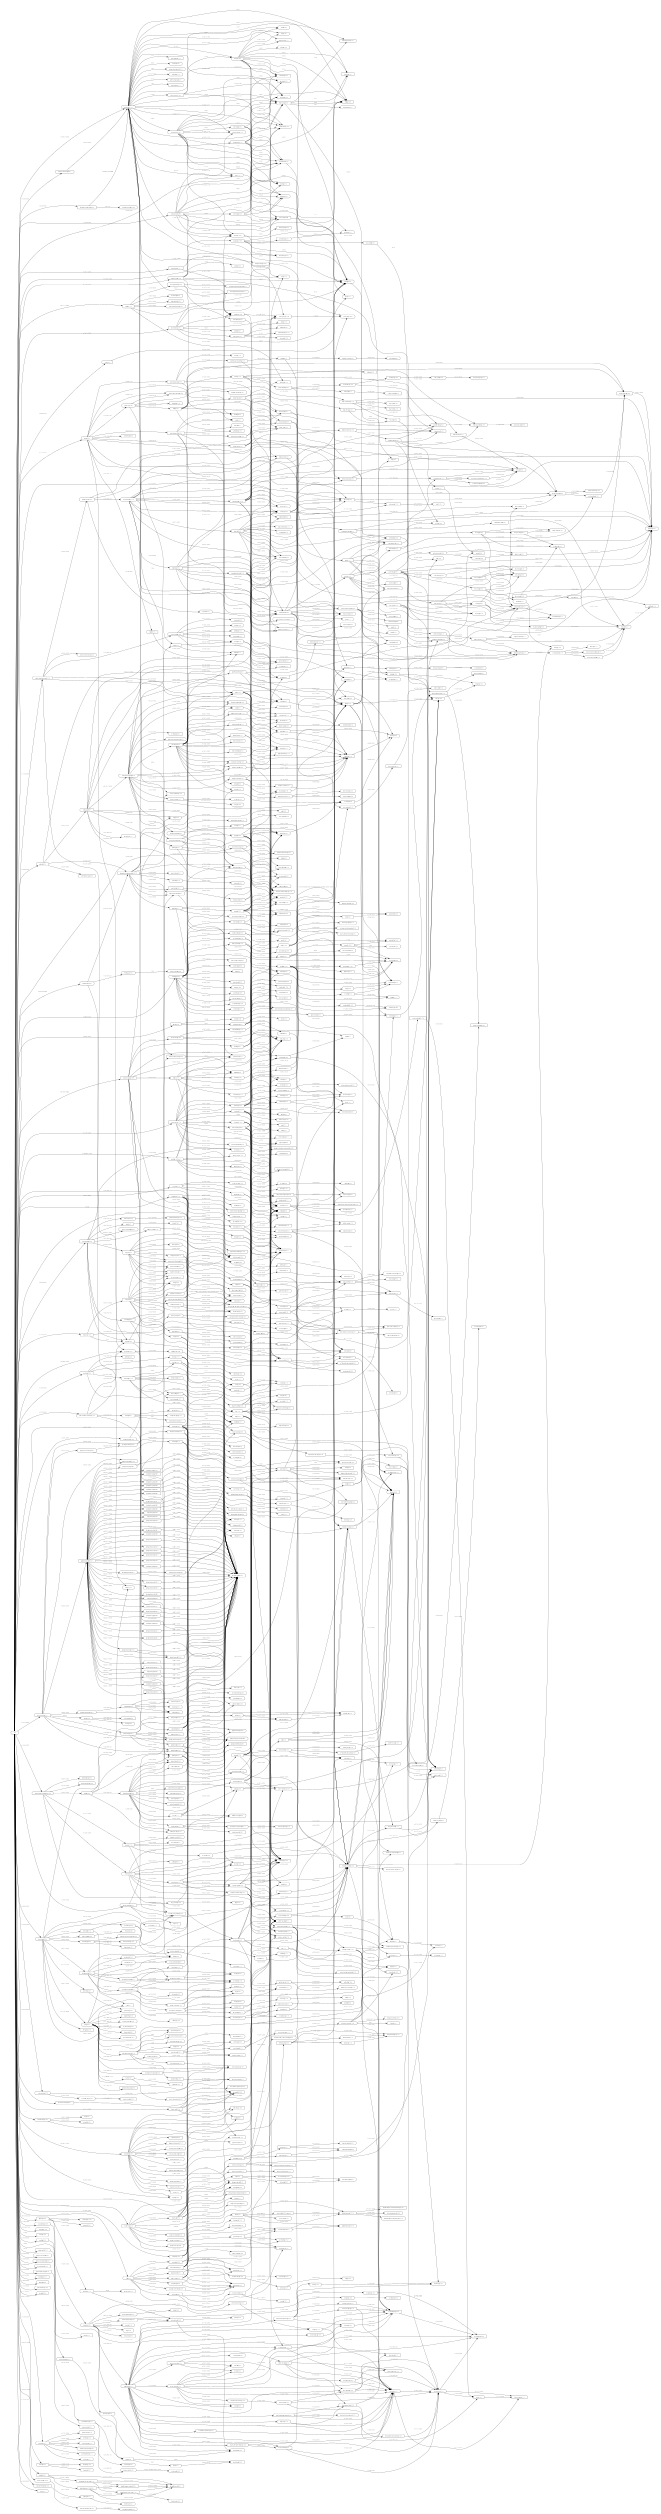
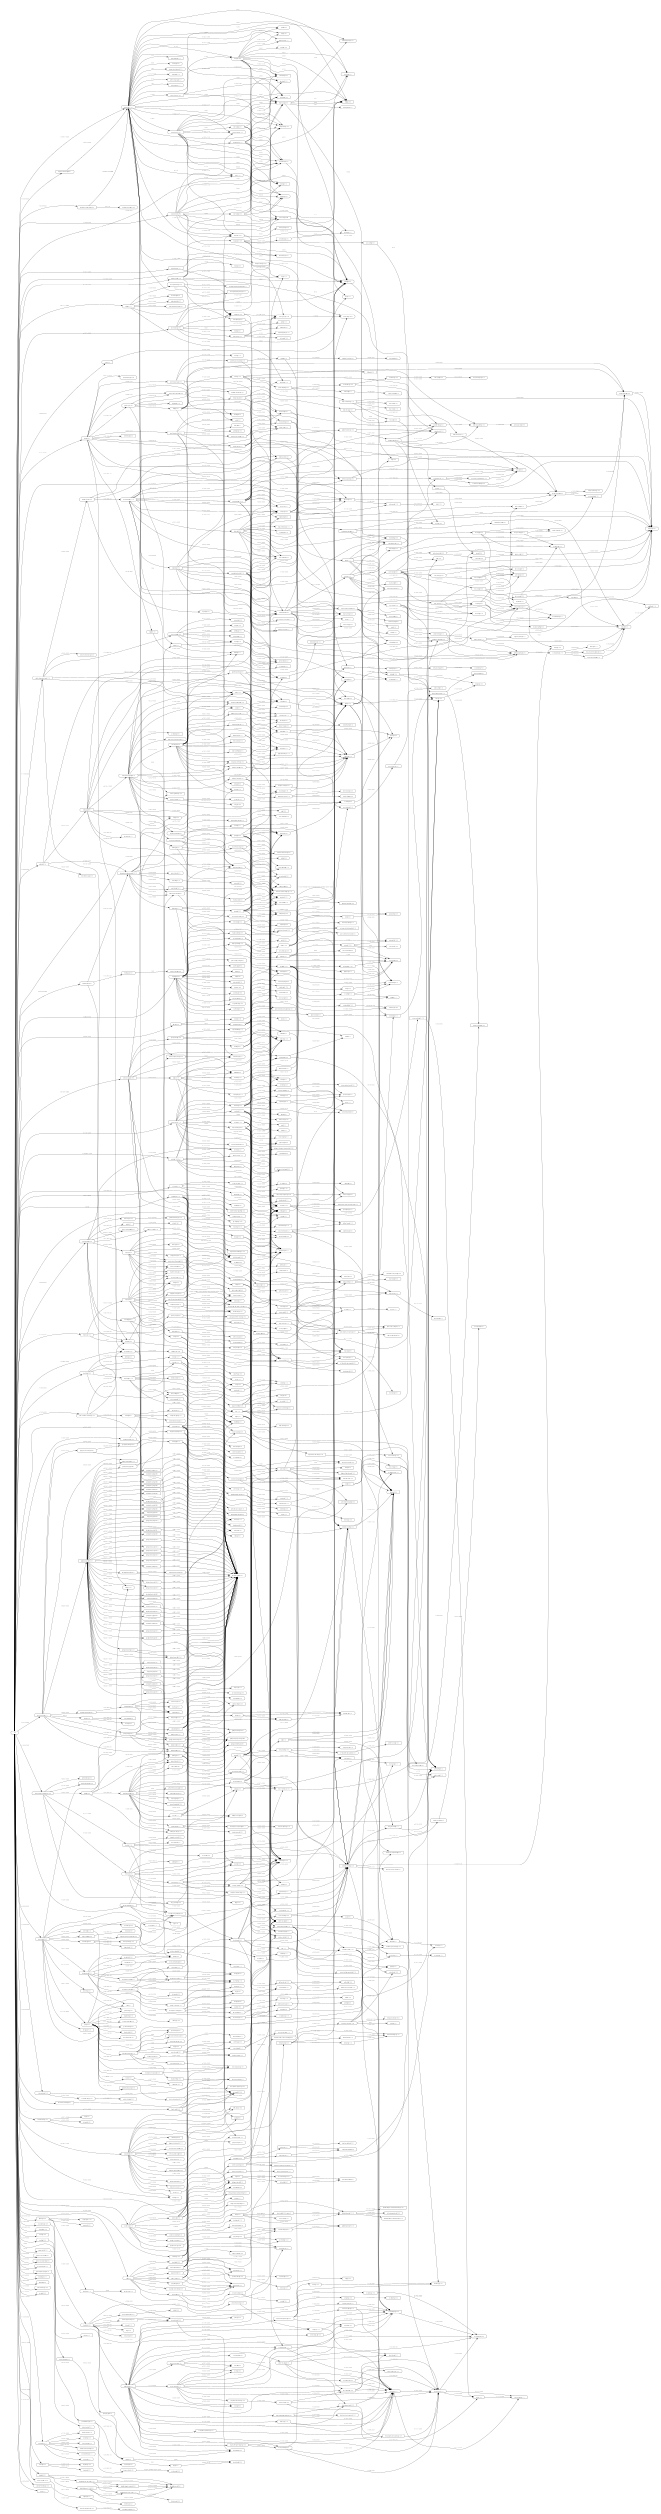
none -> (128, 378)
(253, 575) -> (251, 584)
none -> (238, 977)
none -> (297, 1094)
(338, 2365) -> (338, 2358)
